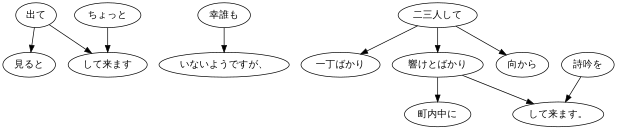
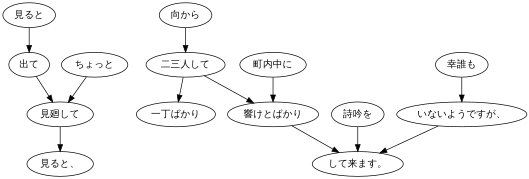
(33, 36) -> (29, 37)
(478, 39) -> (186, 37)
(108, 65) -> (60, 114)
(438, 86) -> (273, 86)
none -> (412, 138)
none -> (60, 164)
